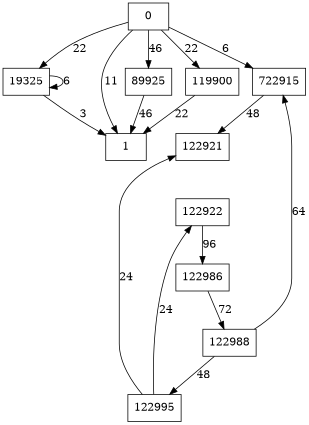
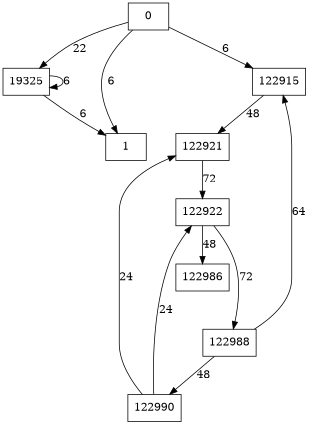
(111, 82) -> (111, 82)
(148, 82) -> none
(212, 82) -> none
(279, 82) -> (279, 82)
(83, 114) -> (83, 114)
none -> (202, 176)
(210, 245) -> (210, 245)
(215, 307) -> (237, 271)
(154, 408) -> (154, 408)
